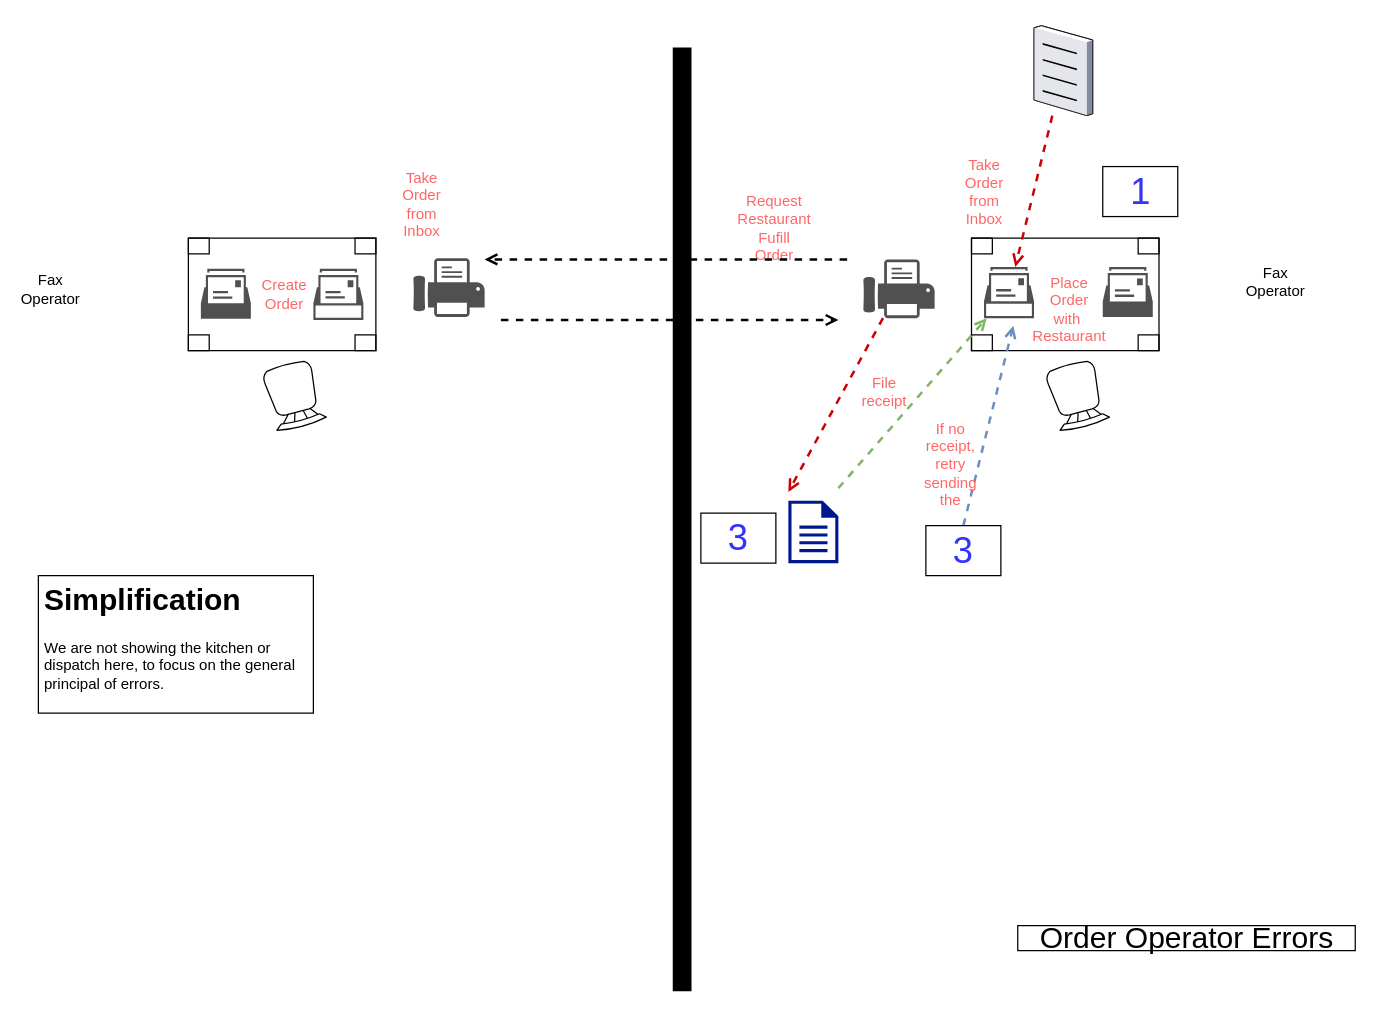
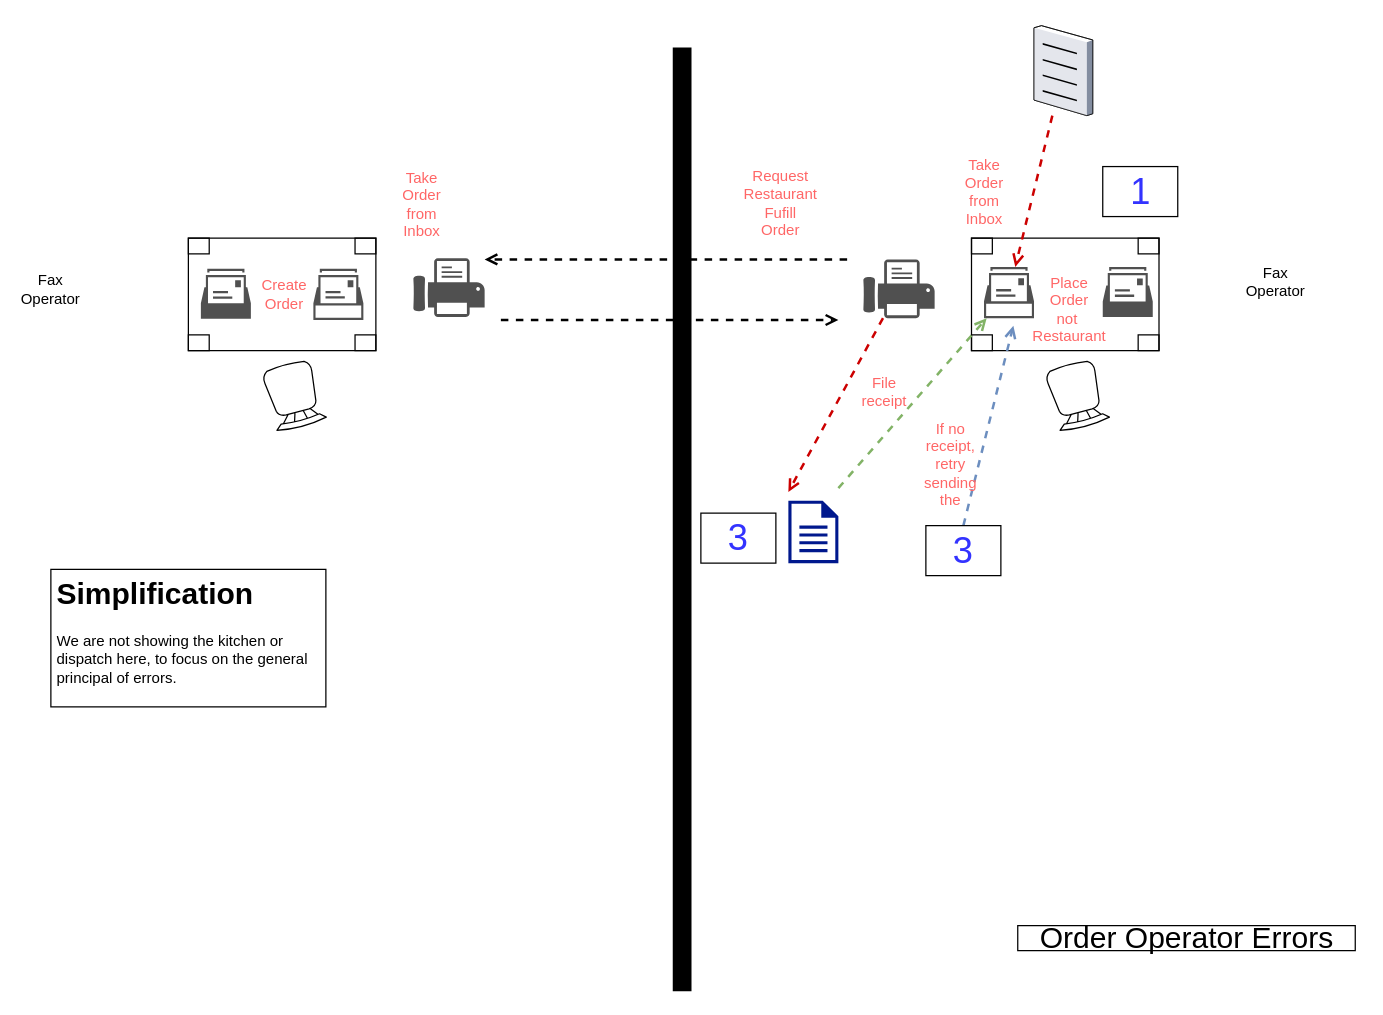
(773, 228) -> (780, 203)
(1069, 309) -> (1069, 309)
(176, 644) -> (188, 638)
